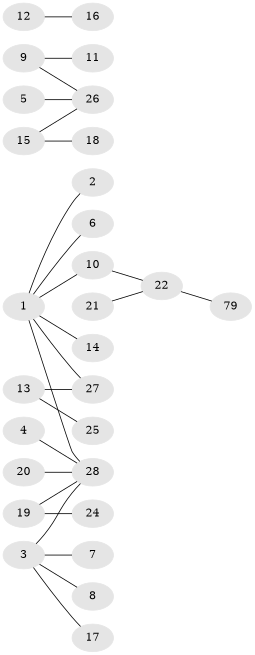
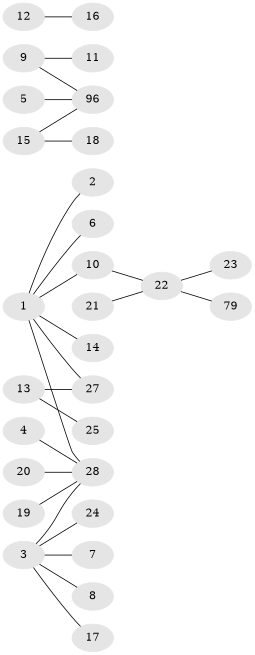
(93, 100) -> (93, 100)
none -> (231, 265)
(53, 514) -> (58, 534)
